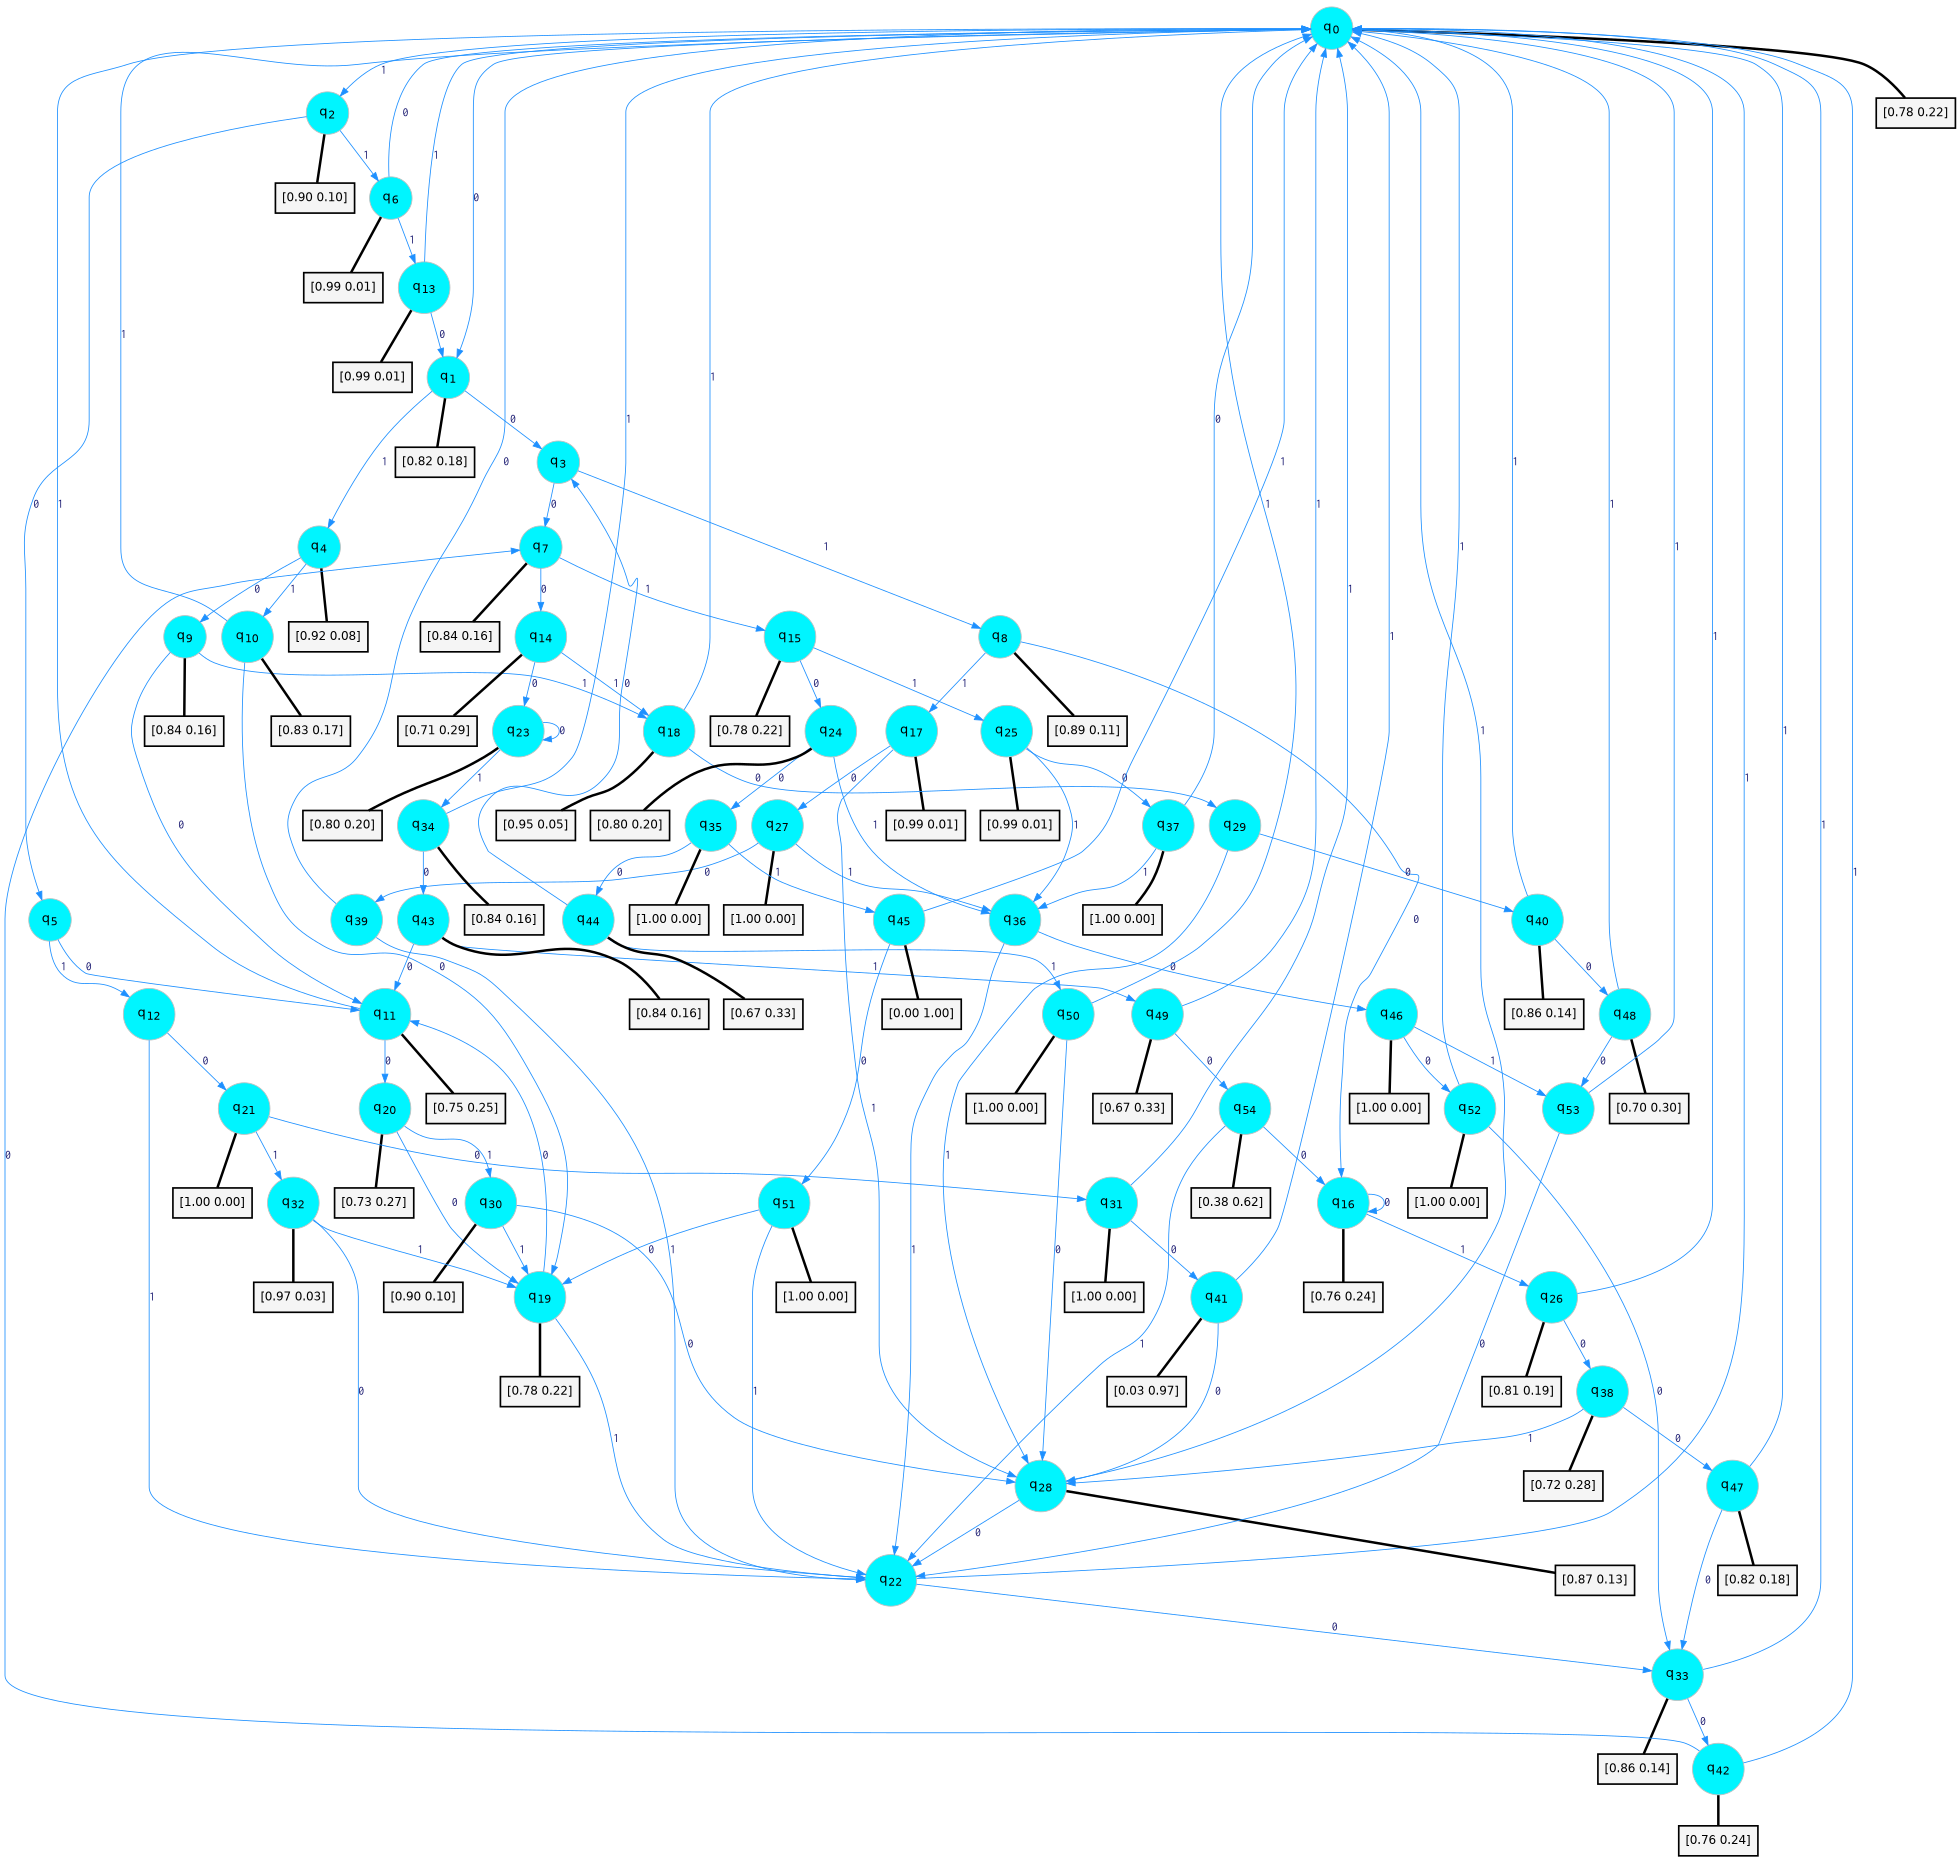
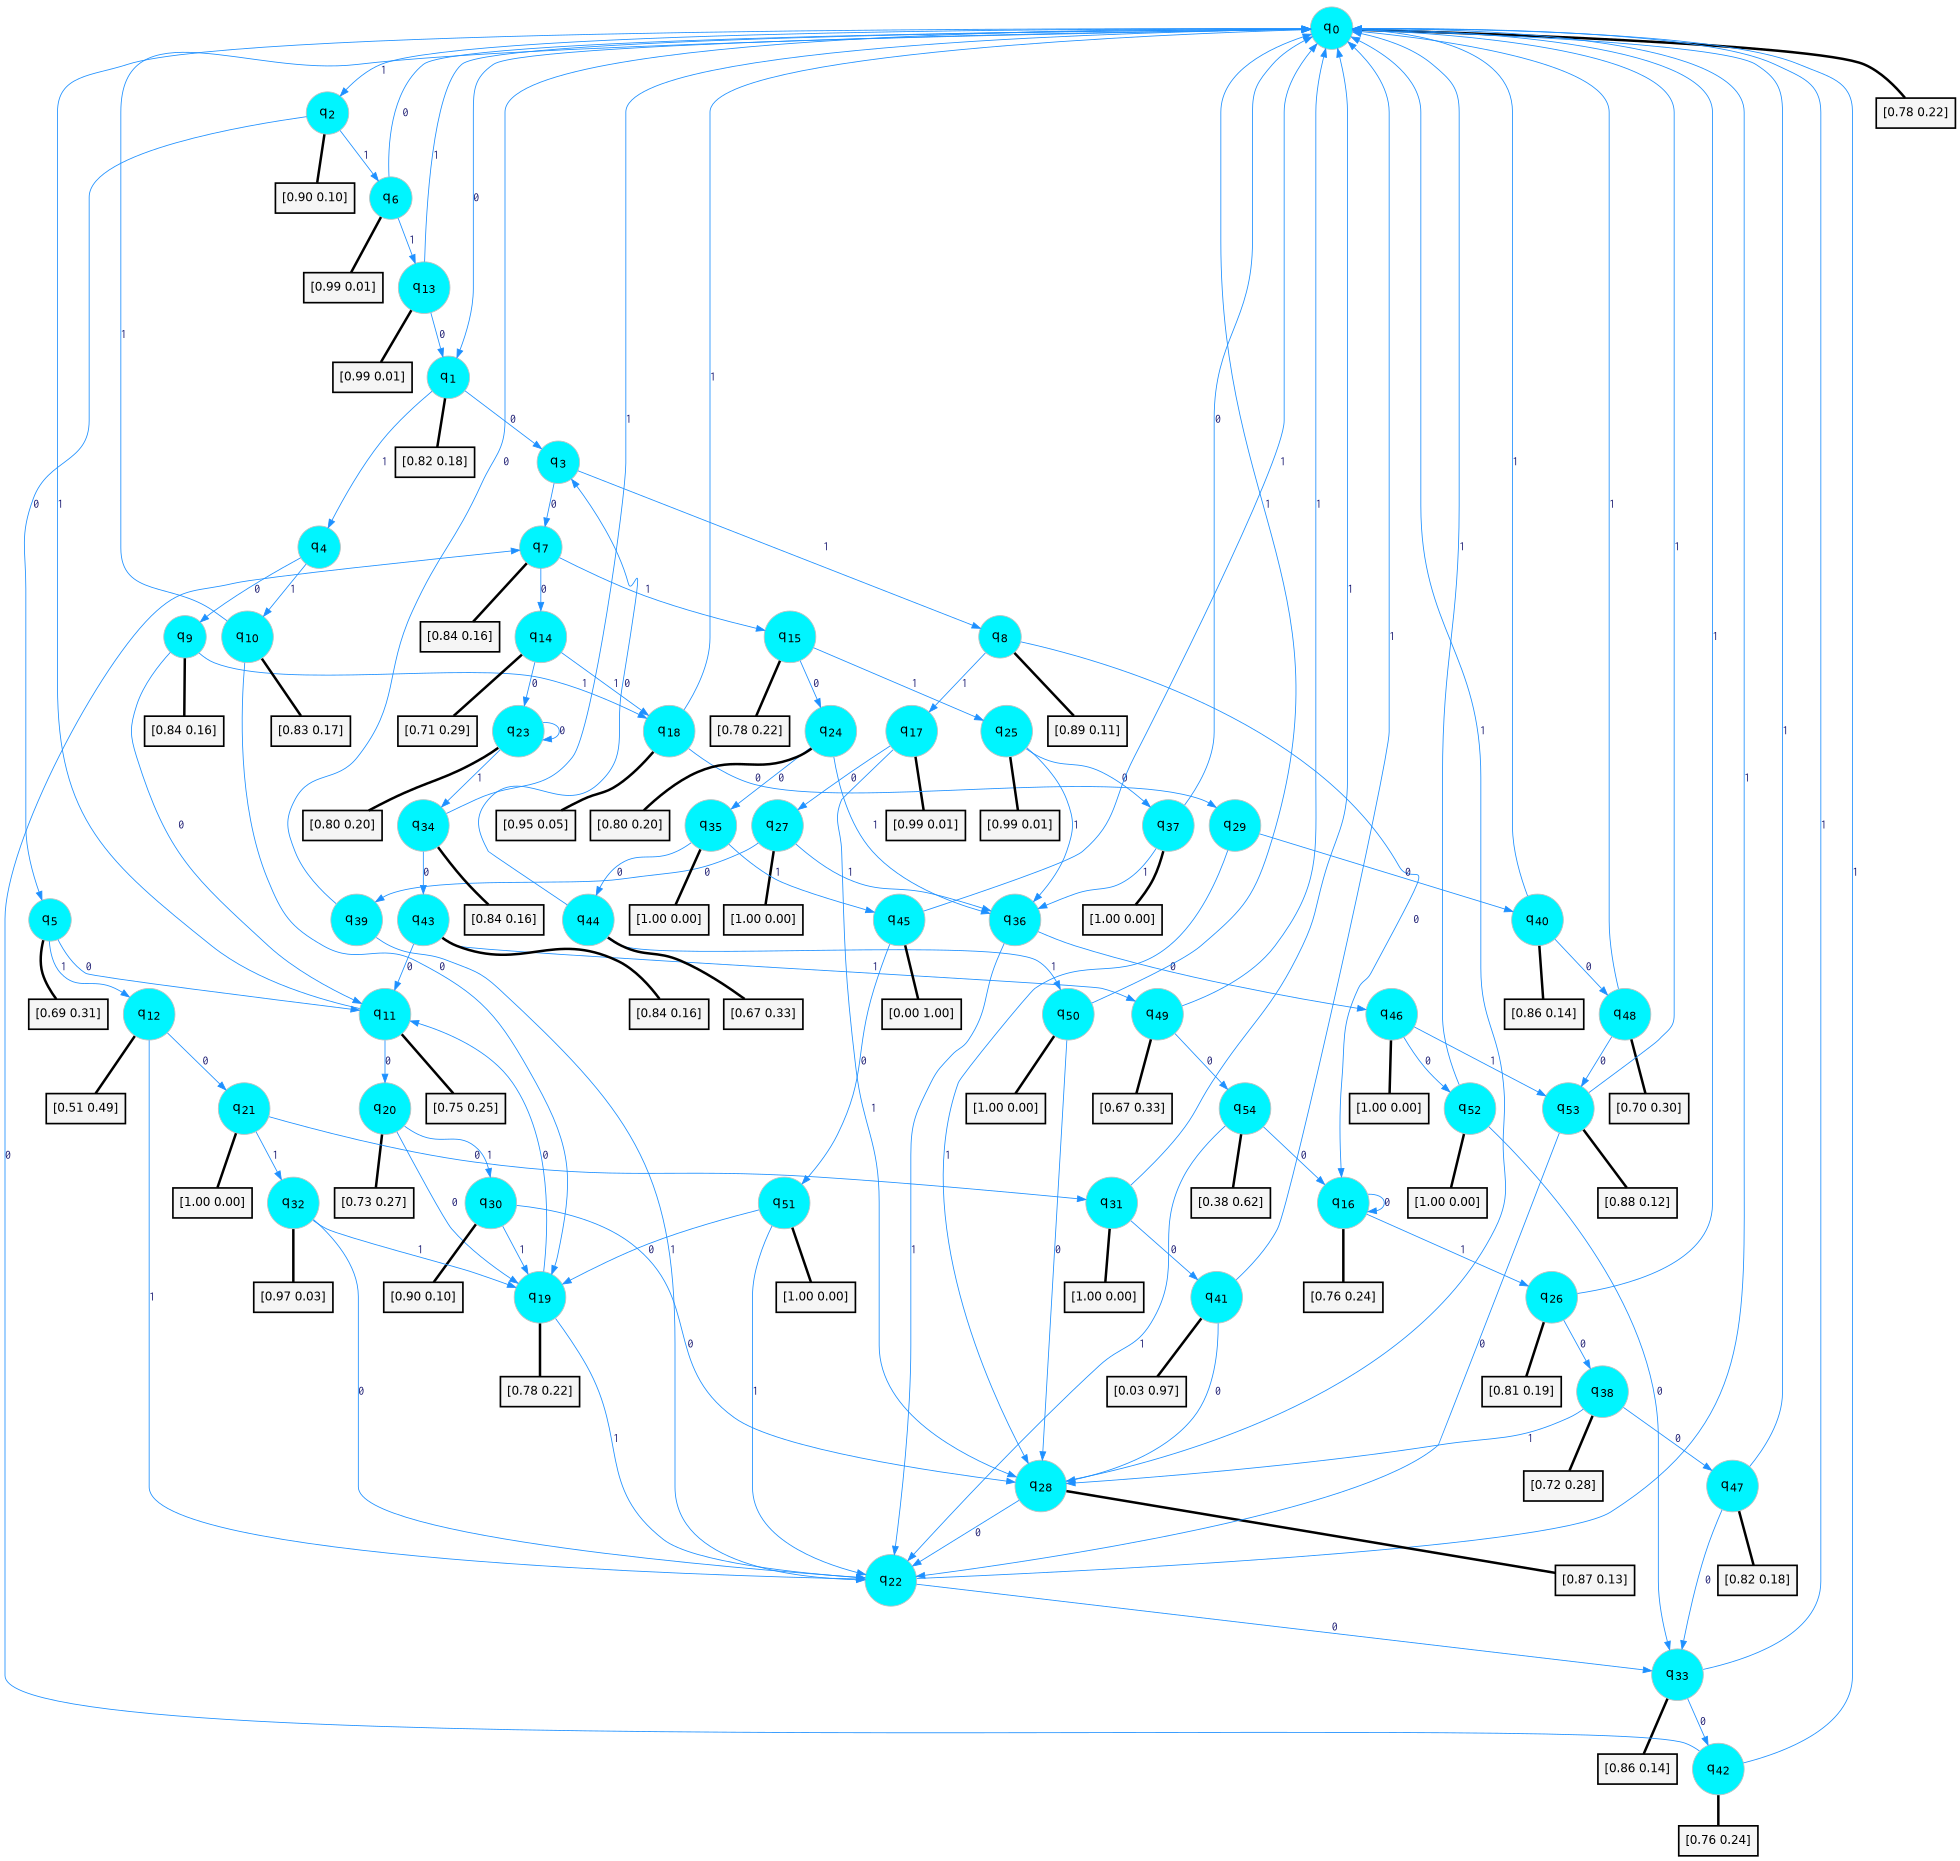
(328, 637) -> none
none -> (68, 1014)
none -> (86, 1109)
none -> (1638, 1203)
